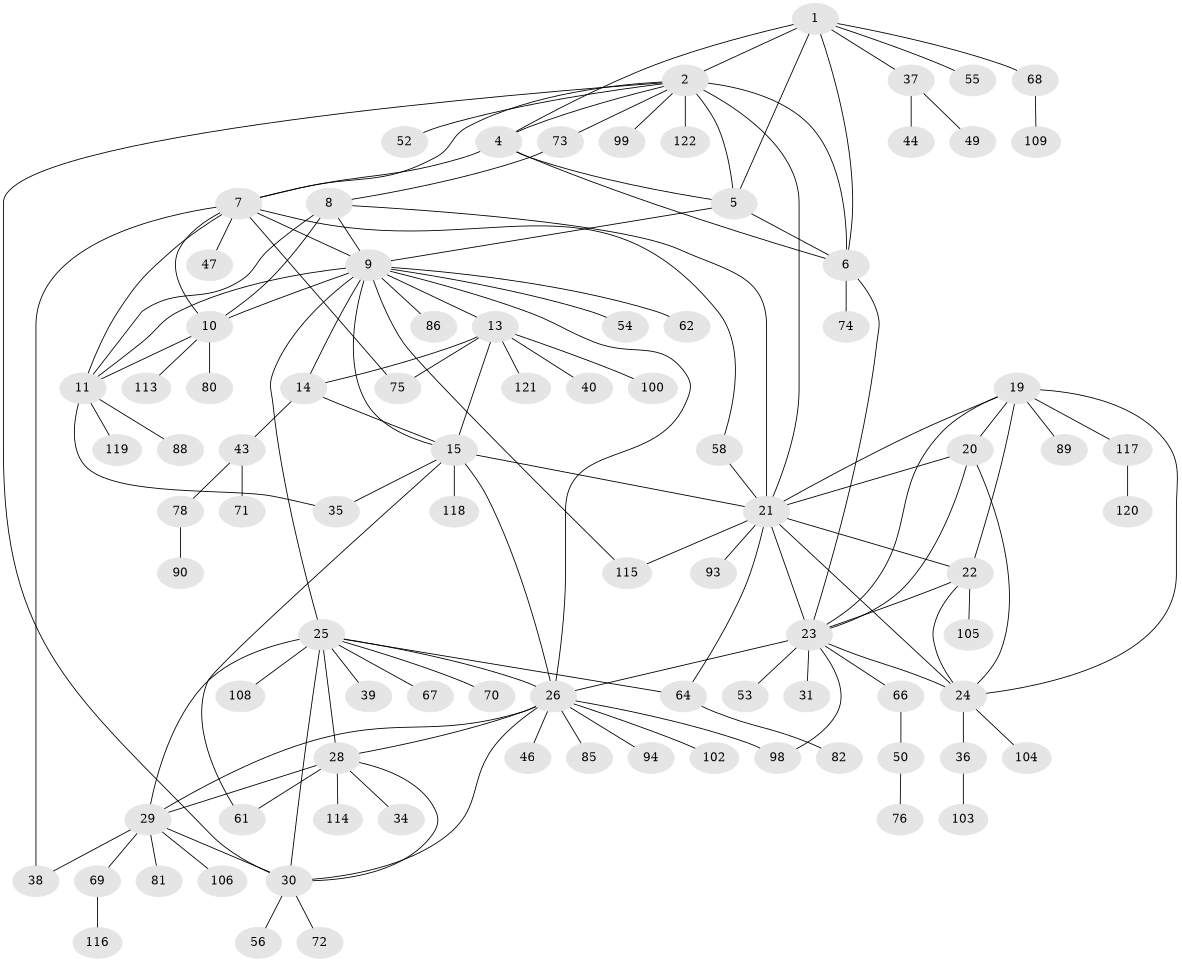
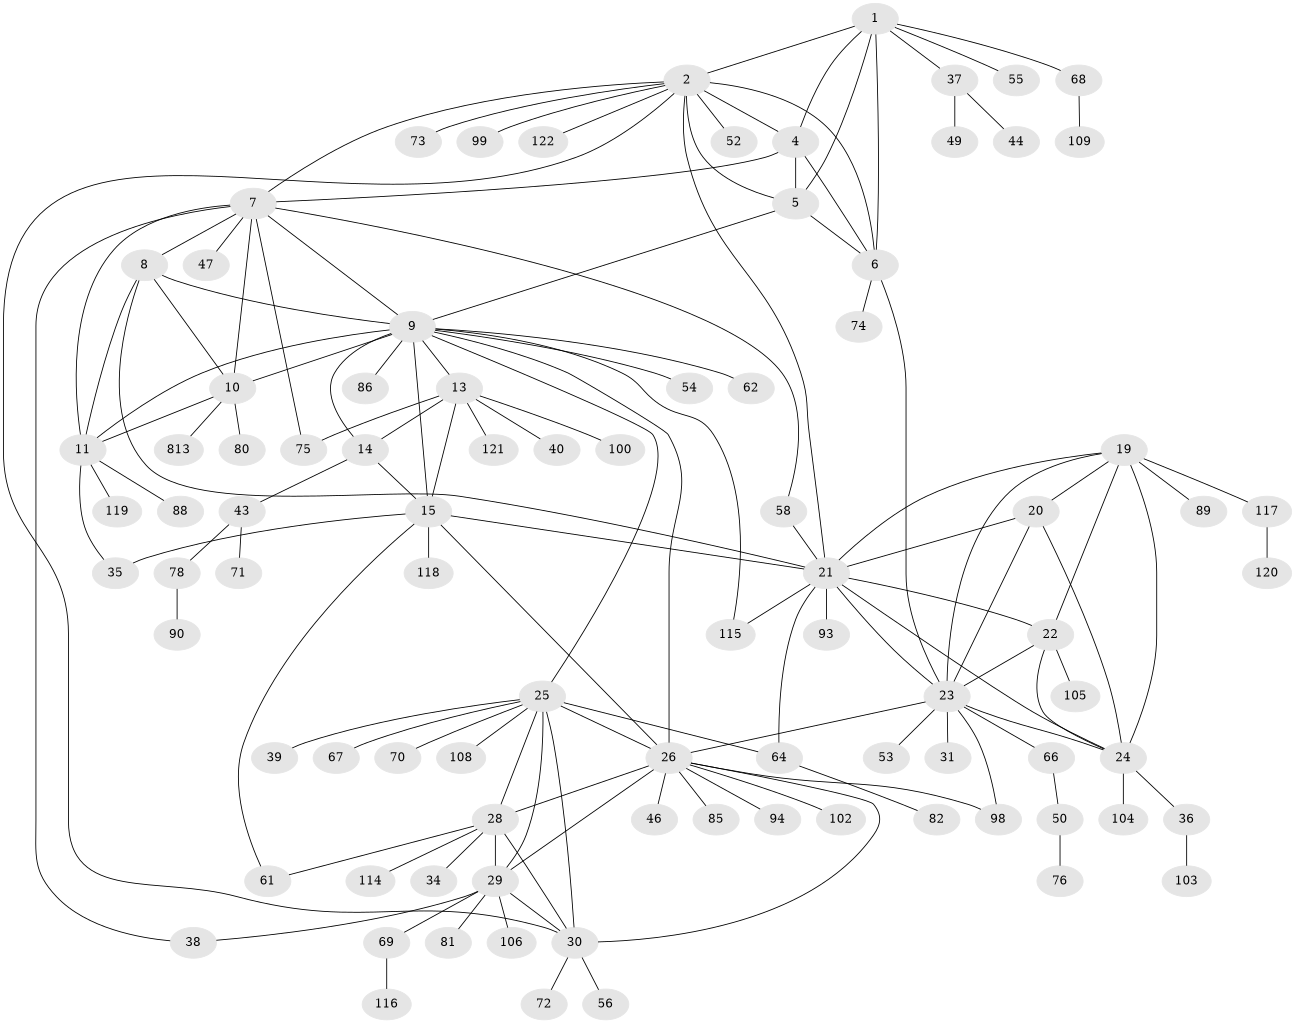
(448, 180) -> (199, 234)
(146, 388) -> (179, 450)
